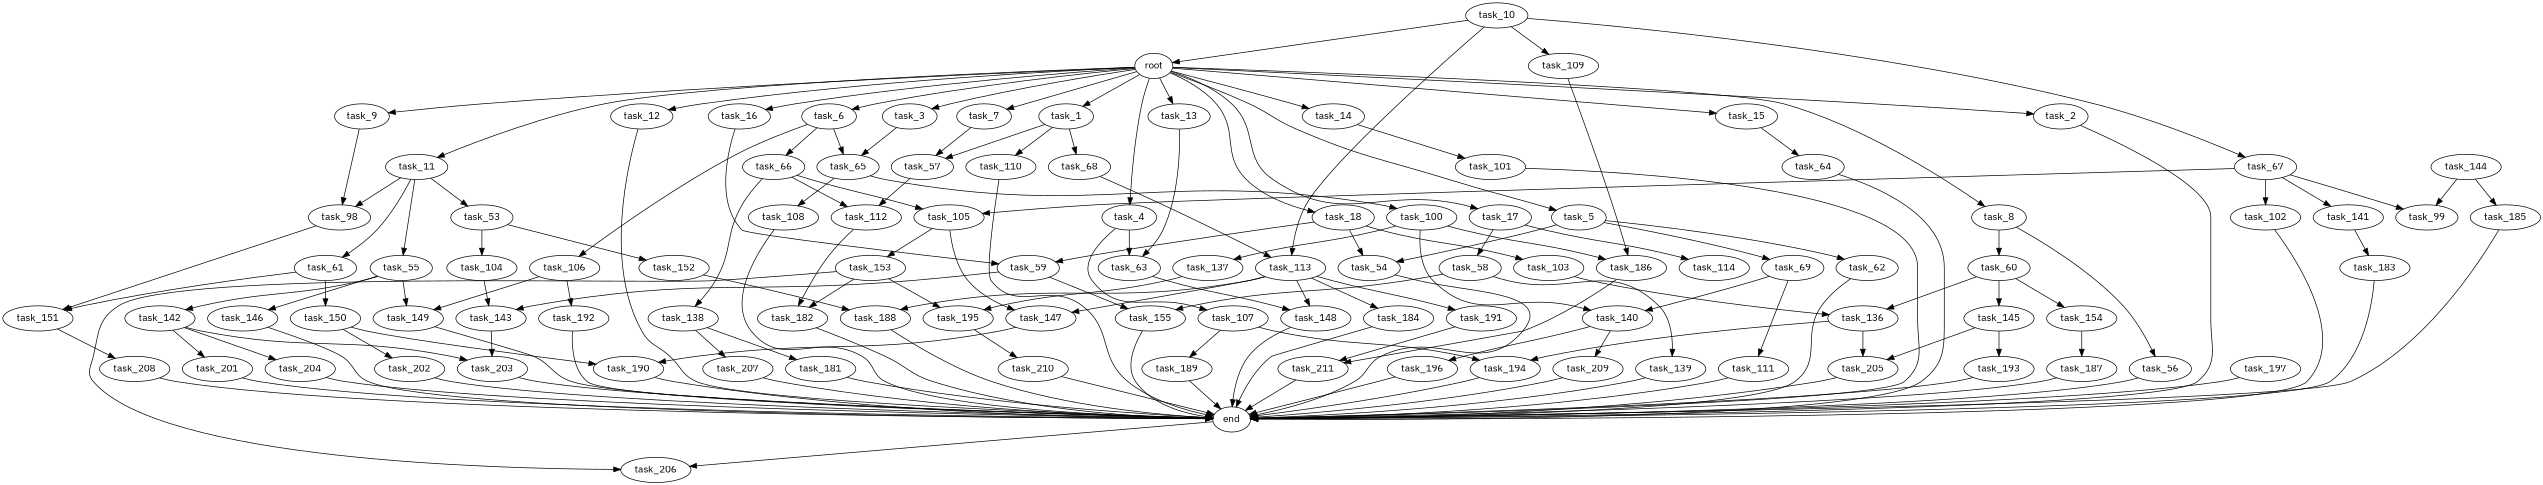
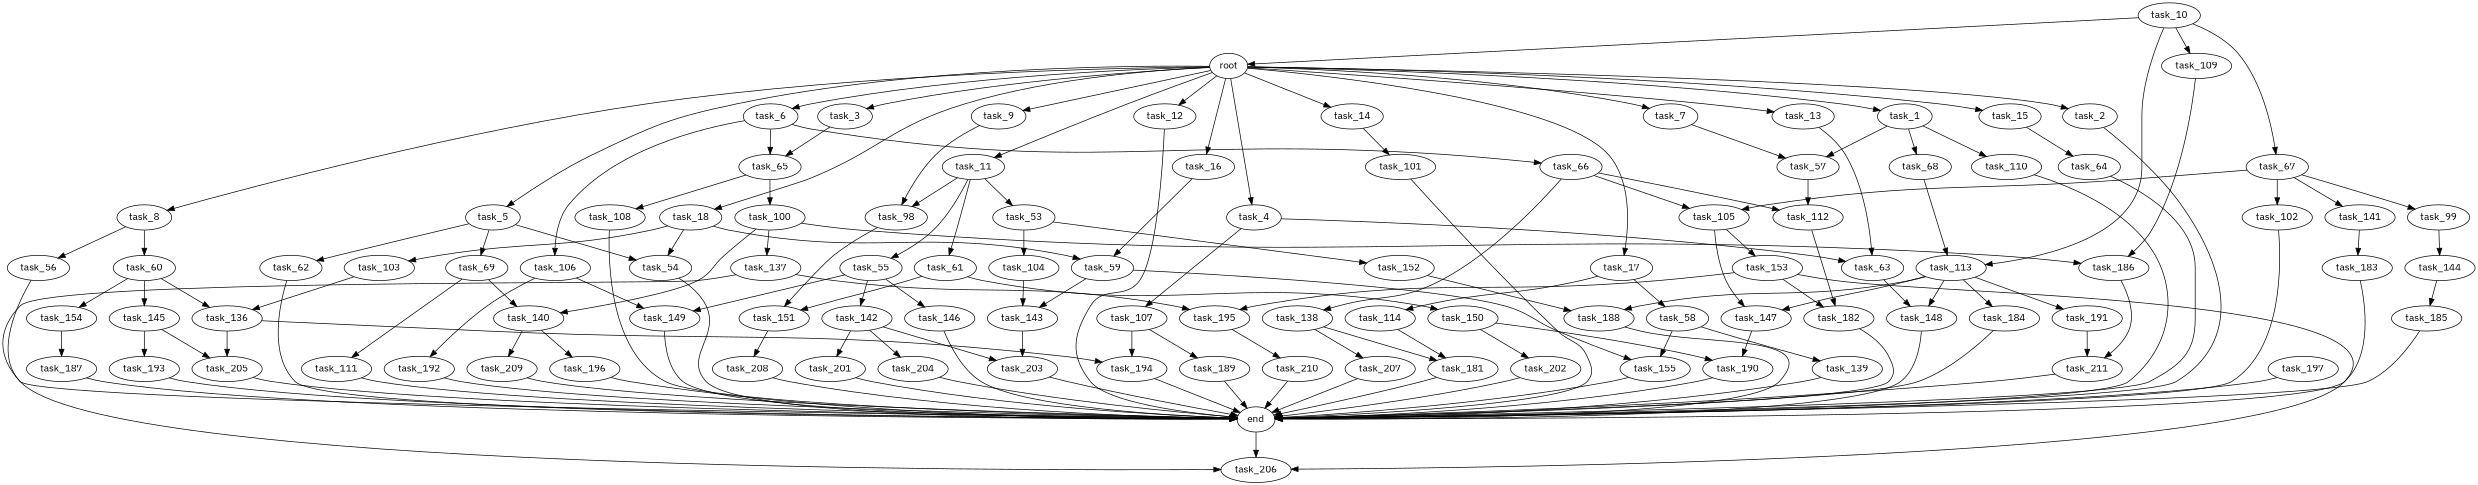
(2449, 189) -> (2439, 239)
none -> (1419, 342)
none -> (212, 433)
